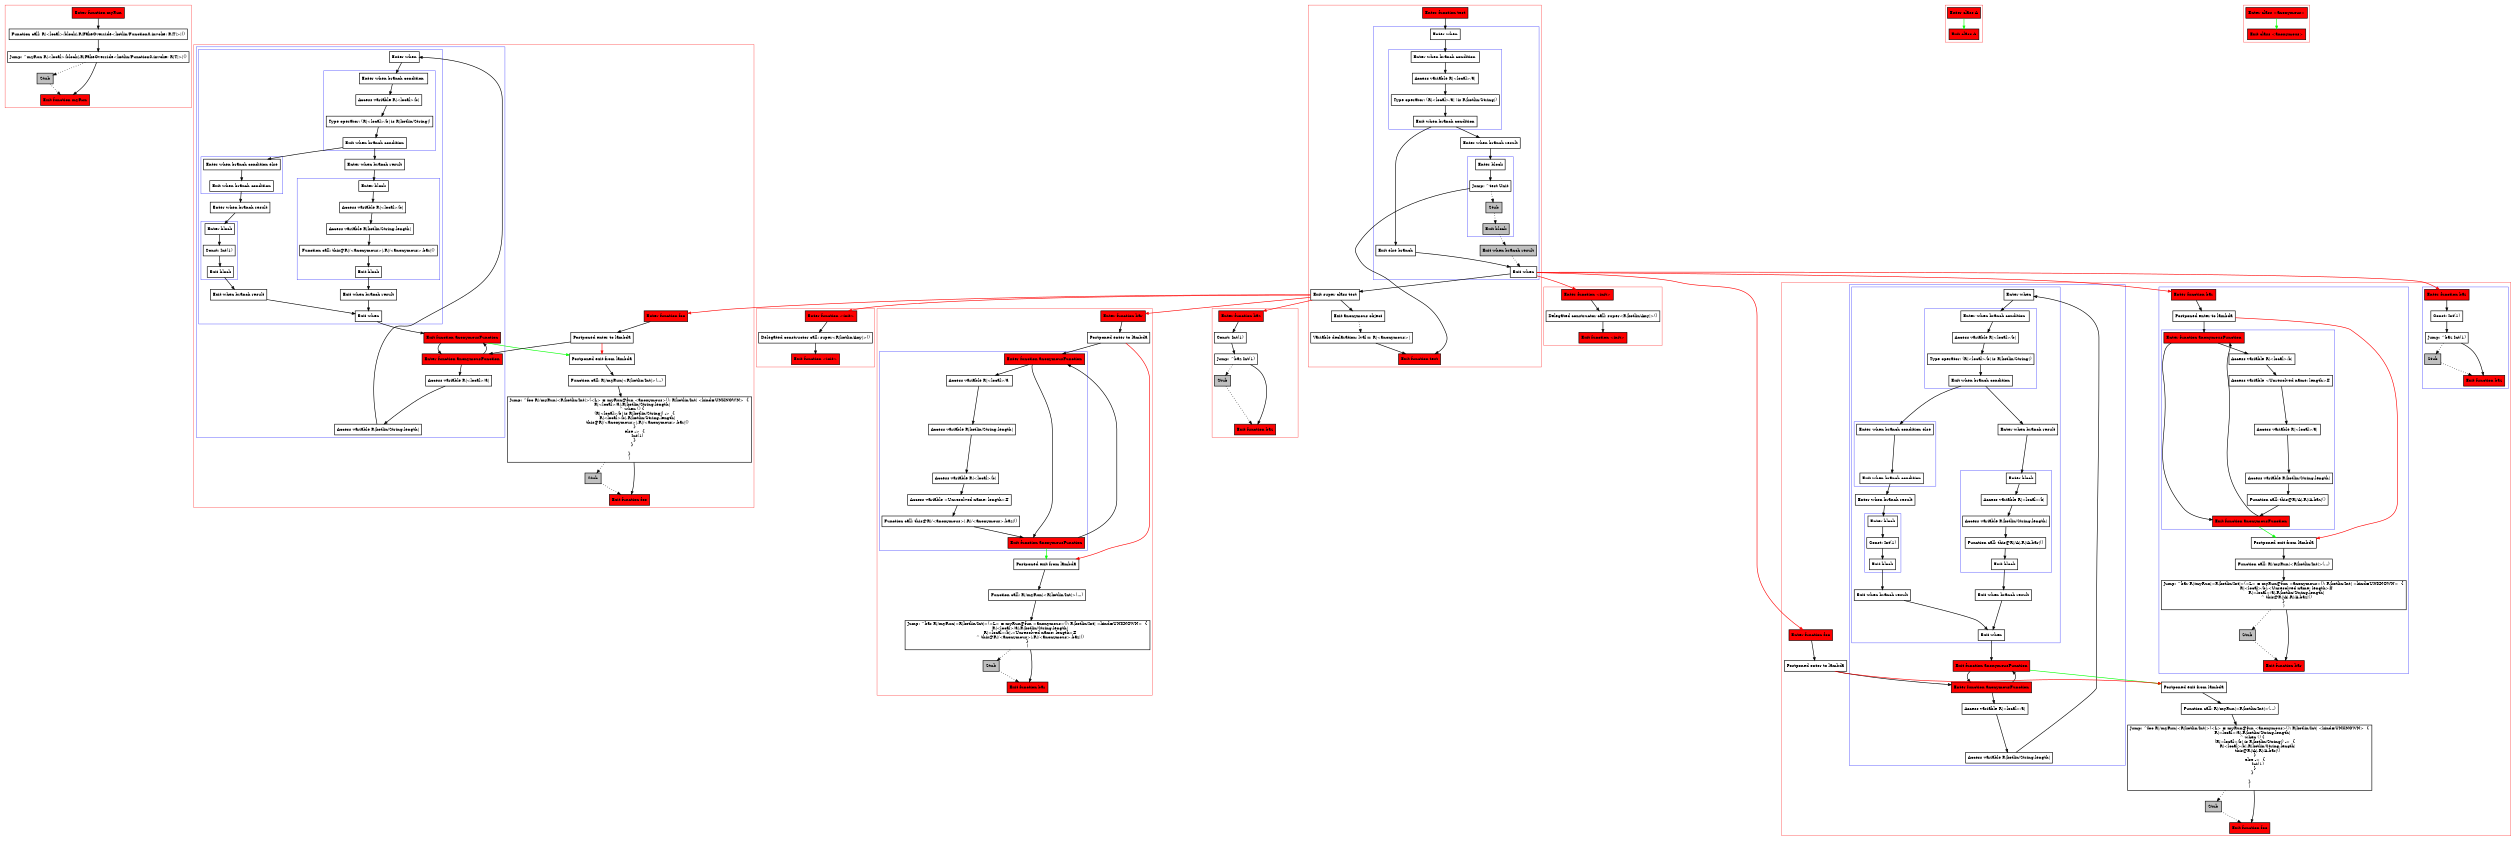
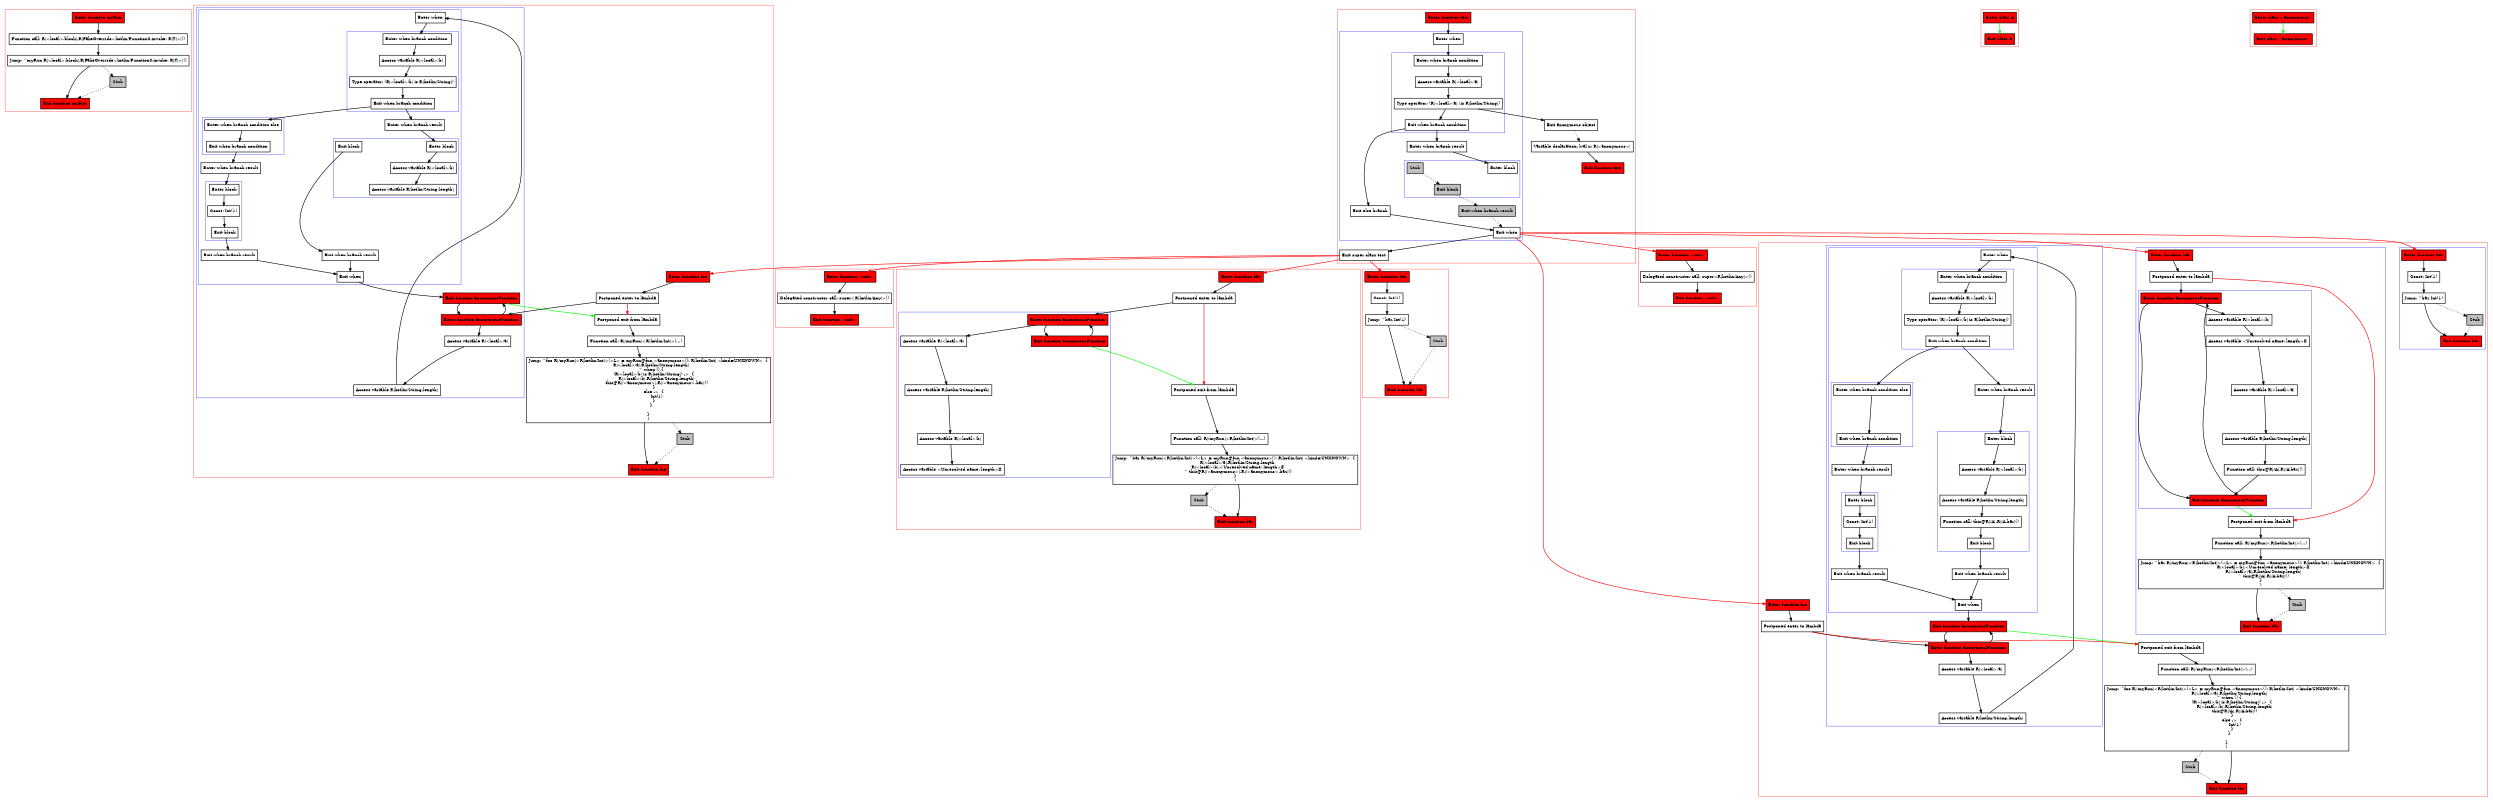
(1490, 186) -> none
(368, 251) -> none
(1345, 304) -> (1510, 114)
(951, 521) -> none
